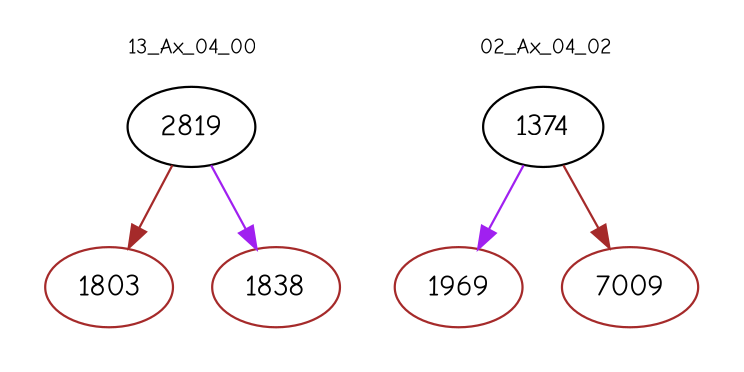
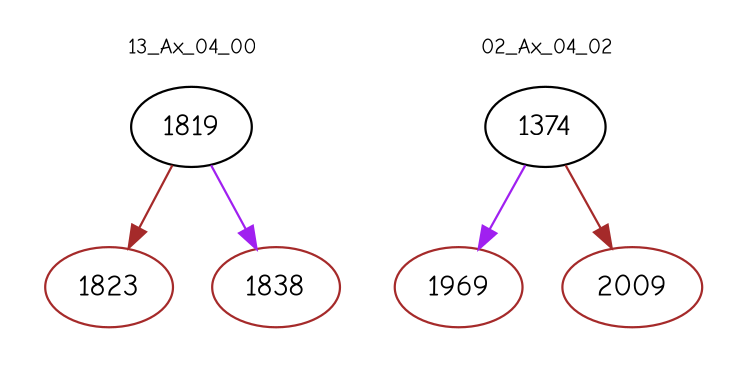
(191, 127) -> (191, 127)
(109, 287) -> (109, 287)
(630, 287) -> (632, 287)
